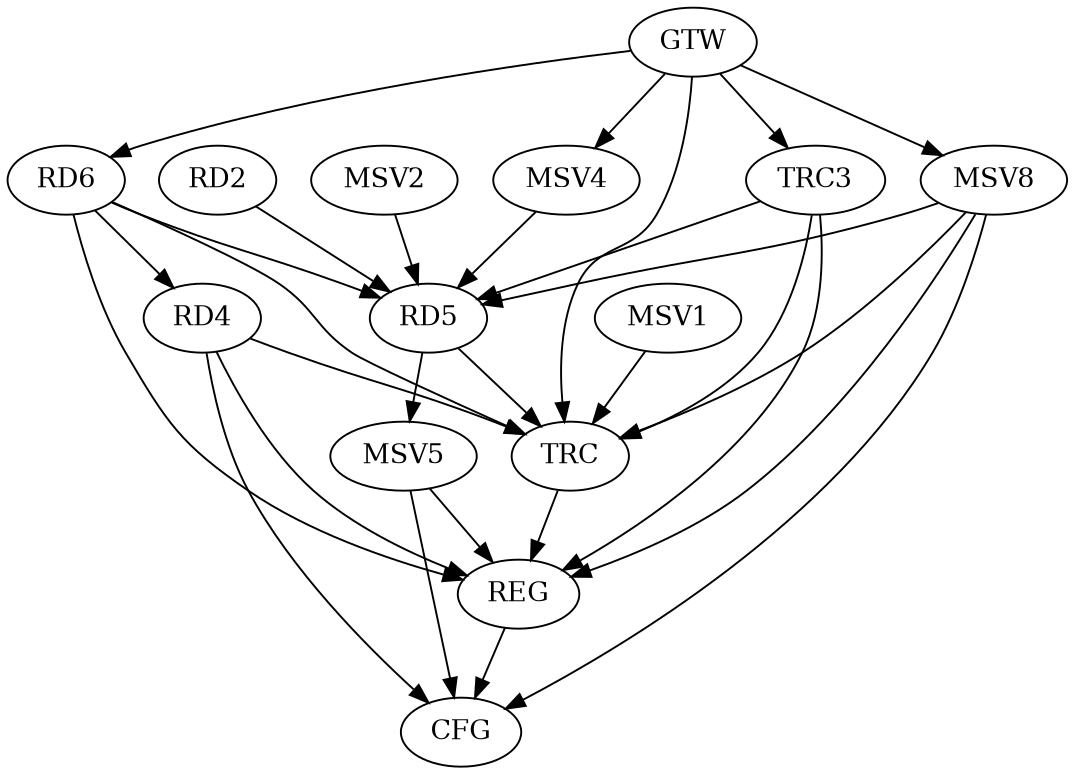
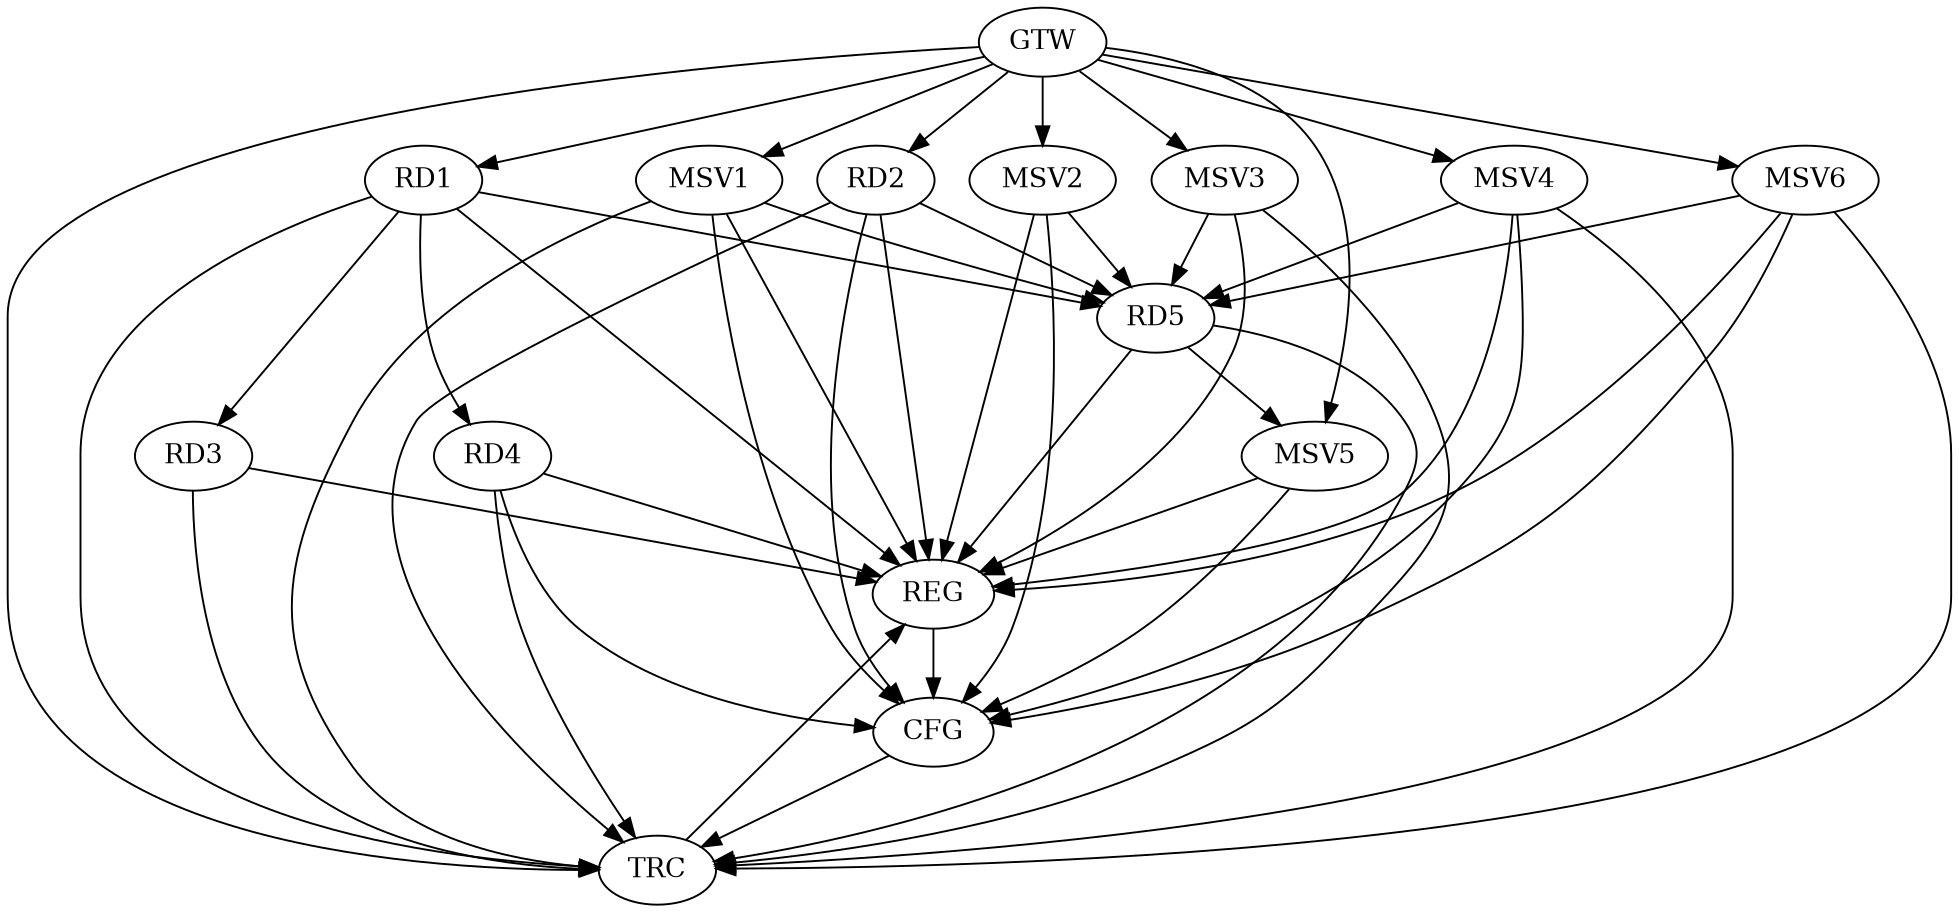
none -> (1043, 102)
none -> (966, 106)
none -> (887, 107)
none -> (1322, 158)
(66, 180) -> (424, 180)
(816, 180) -> (1225, 180)
(994, 180) -> (1806, 180)
none -> (924, 253)
none -> (903, 377)
none -> (990, 378)
none -> (817, 379)
none -> (413, 430)
none -> (1063, 433)
none -> (194, 456)
none -> (831, 456)
none -> (768, 479)
none -> (1046, 483)
none -> (1360, 515)
none -> (1376, 560)
none -> (1492, 765)
none -> (804, 797)
